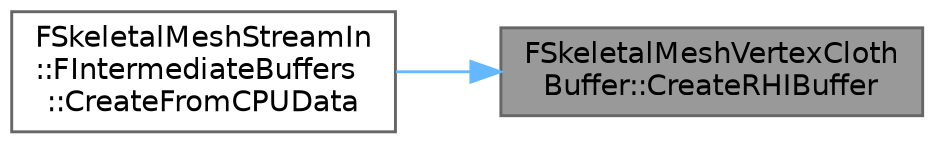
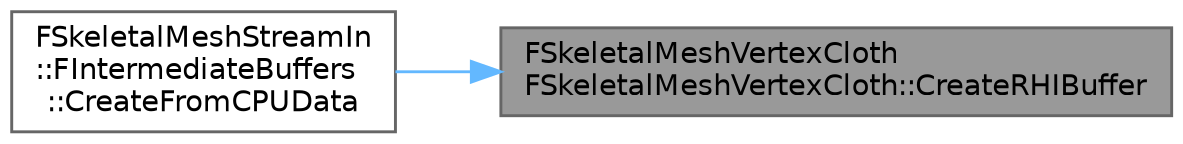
(712, 72) -> (836, 72)
